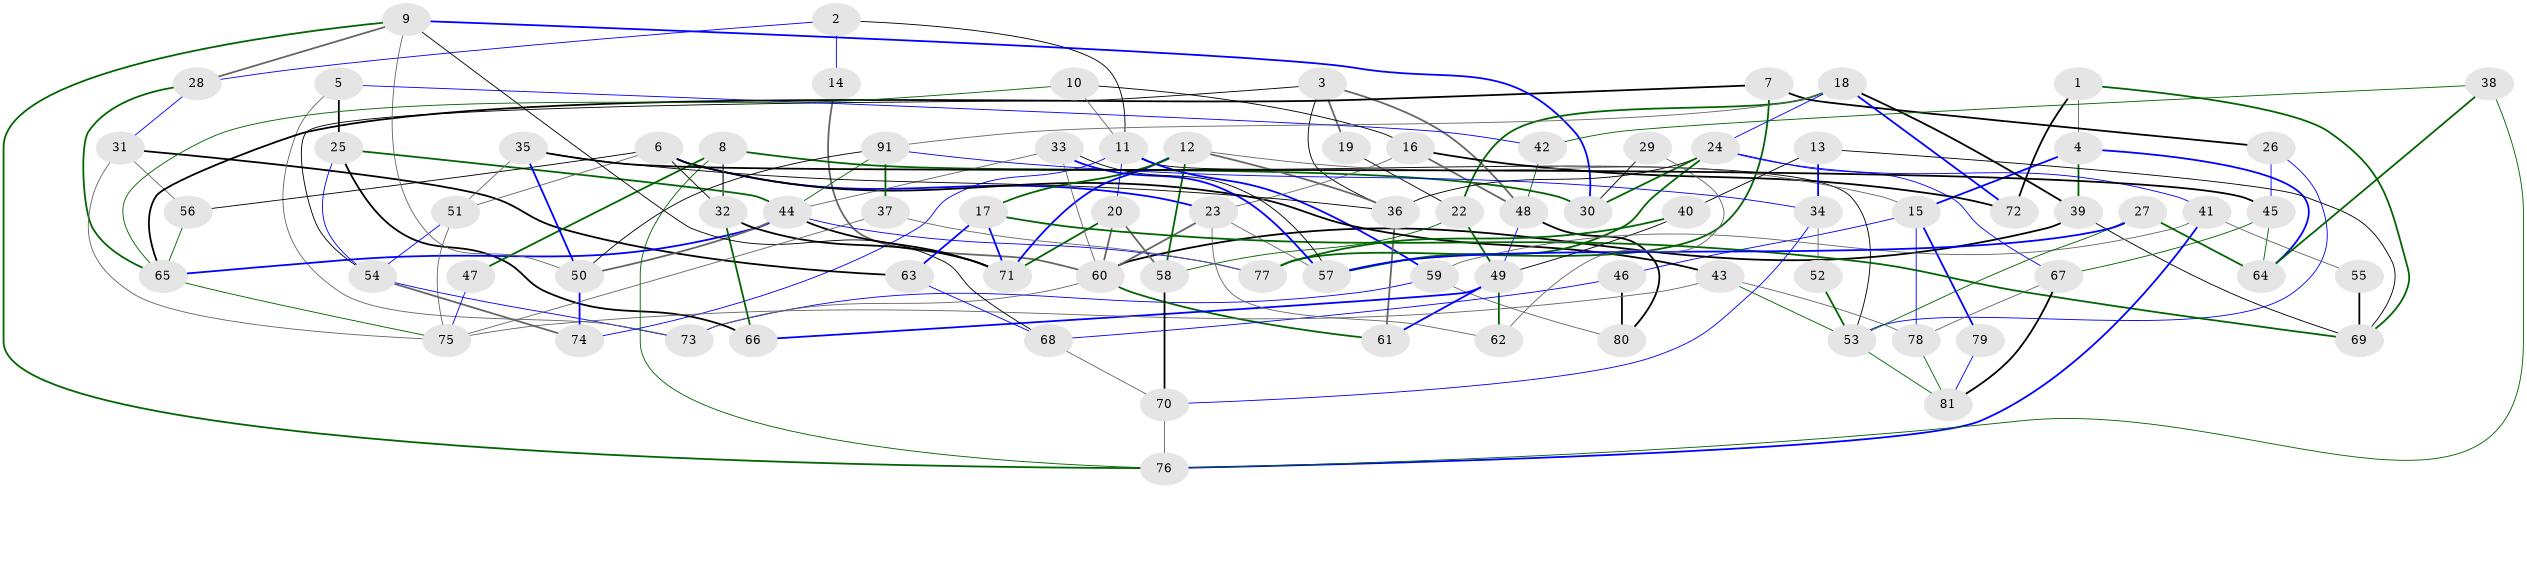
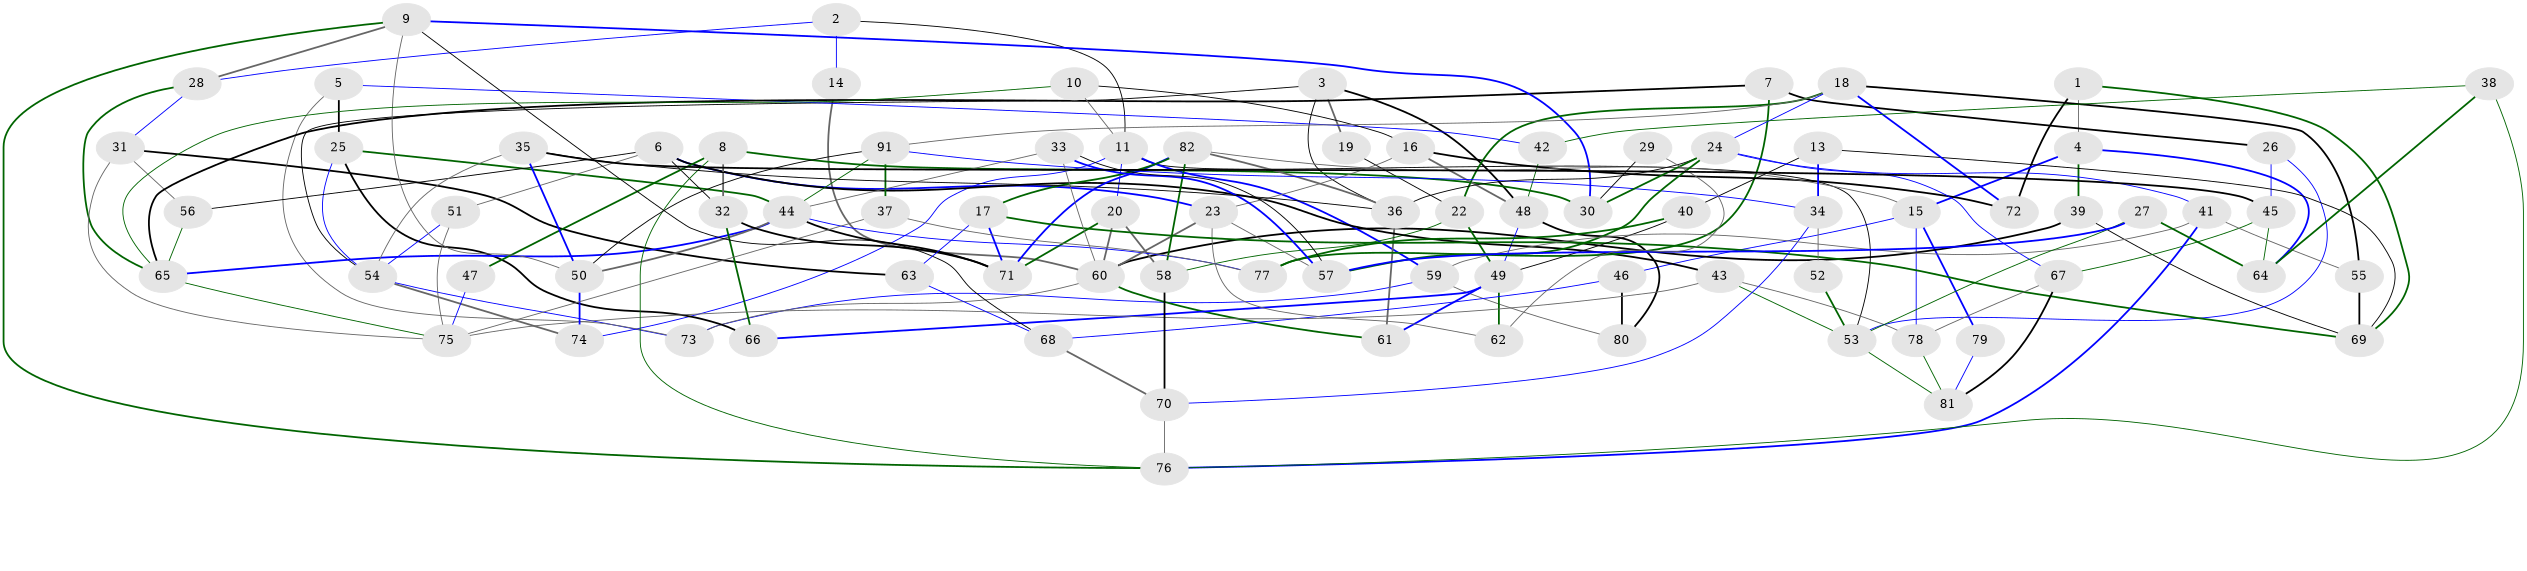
(1455, 141) -> (1455, 141)
(1963, 144) -> (2157, 111)
(1188, 148) -> (1188, 148)
(490, 180) -> (427, 193)
(945, 245) -> (945, 245)
(1106, 373) -> (1106, 373)
